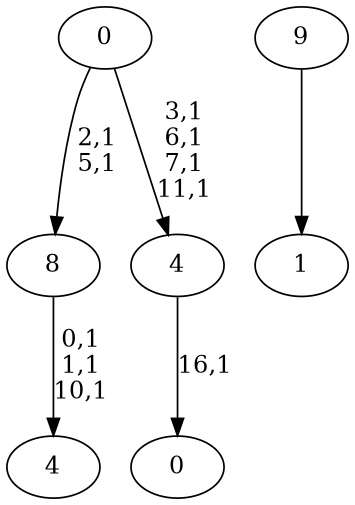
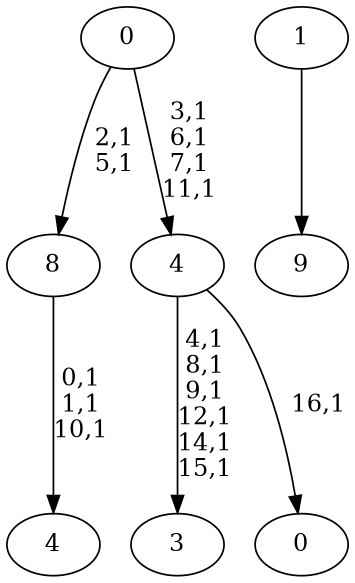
(302, 143) -> (302, 143)
none -> (178, 545)
